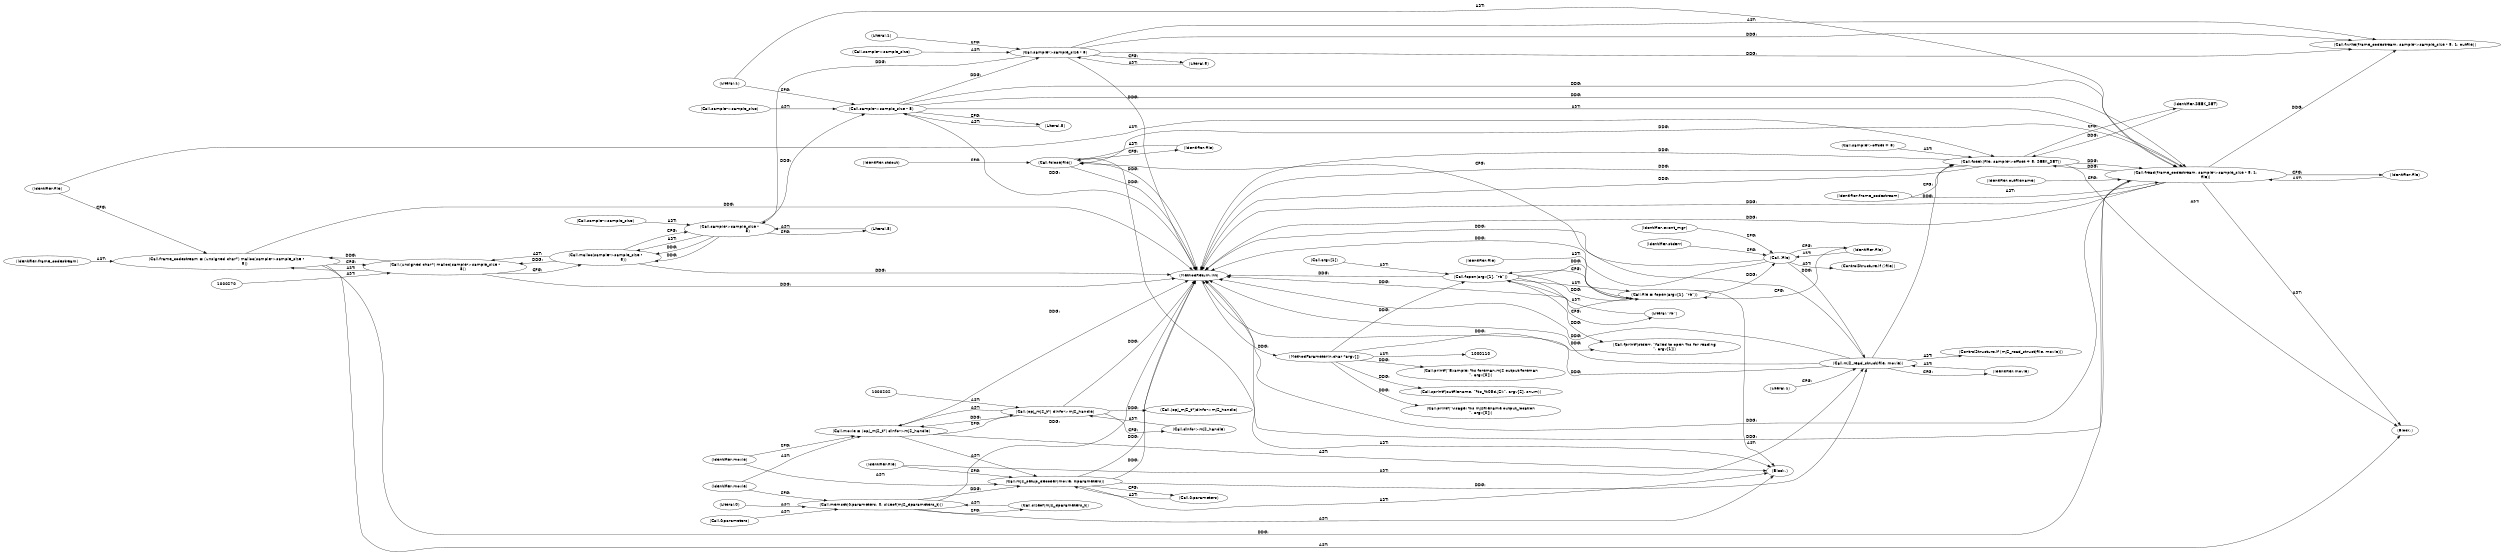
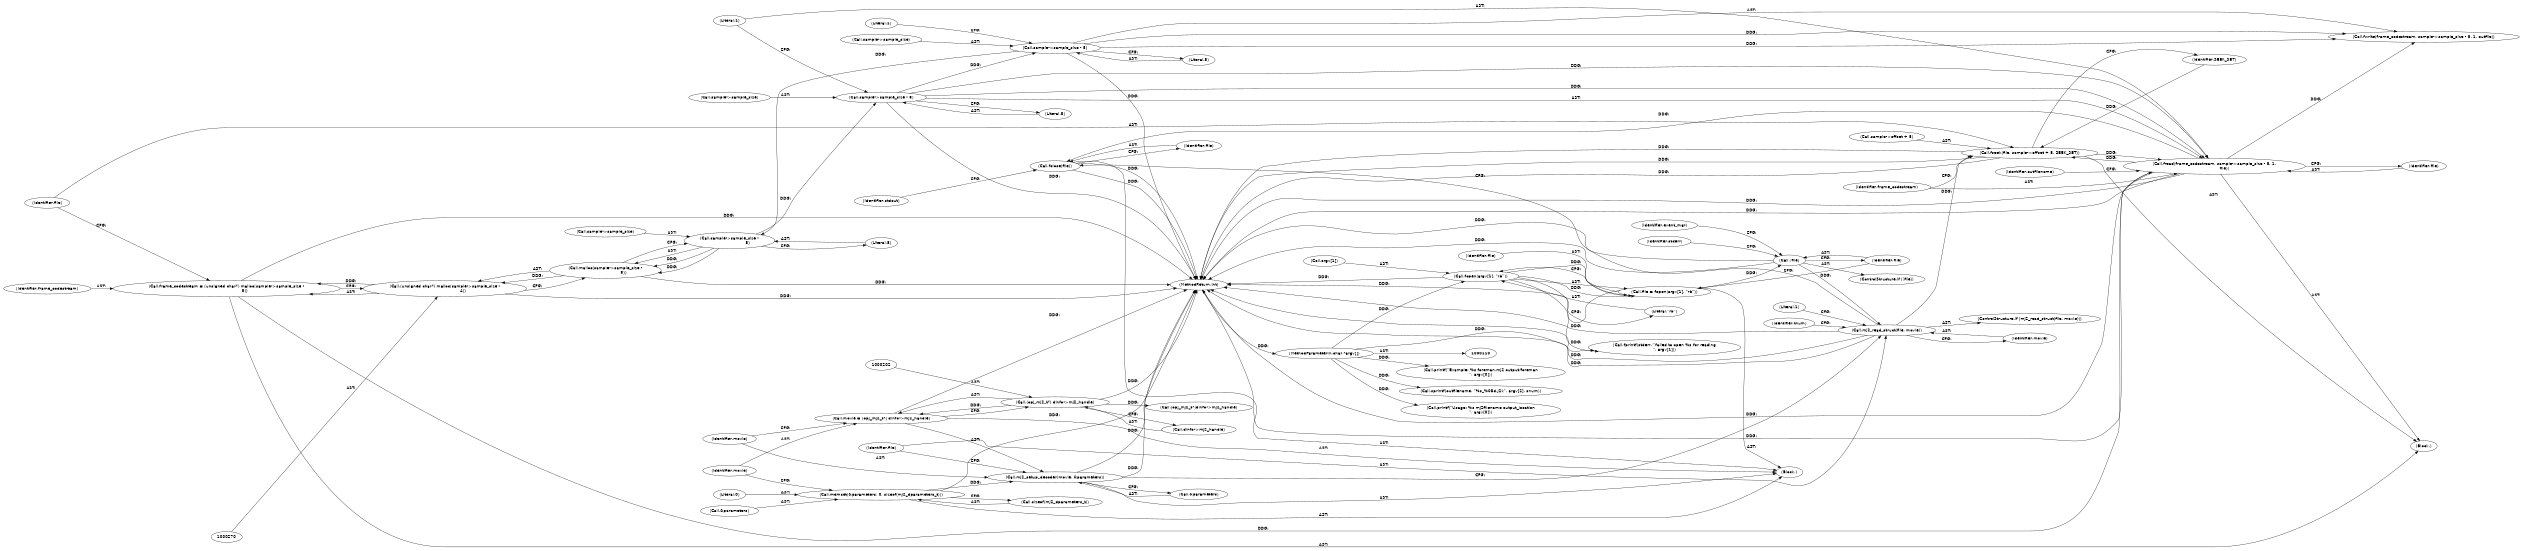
(445, 267) -> (445, 289)
none -> (1789, 323)
(1481, 485) -> (1481, 475)
